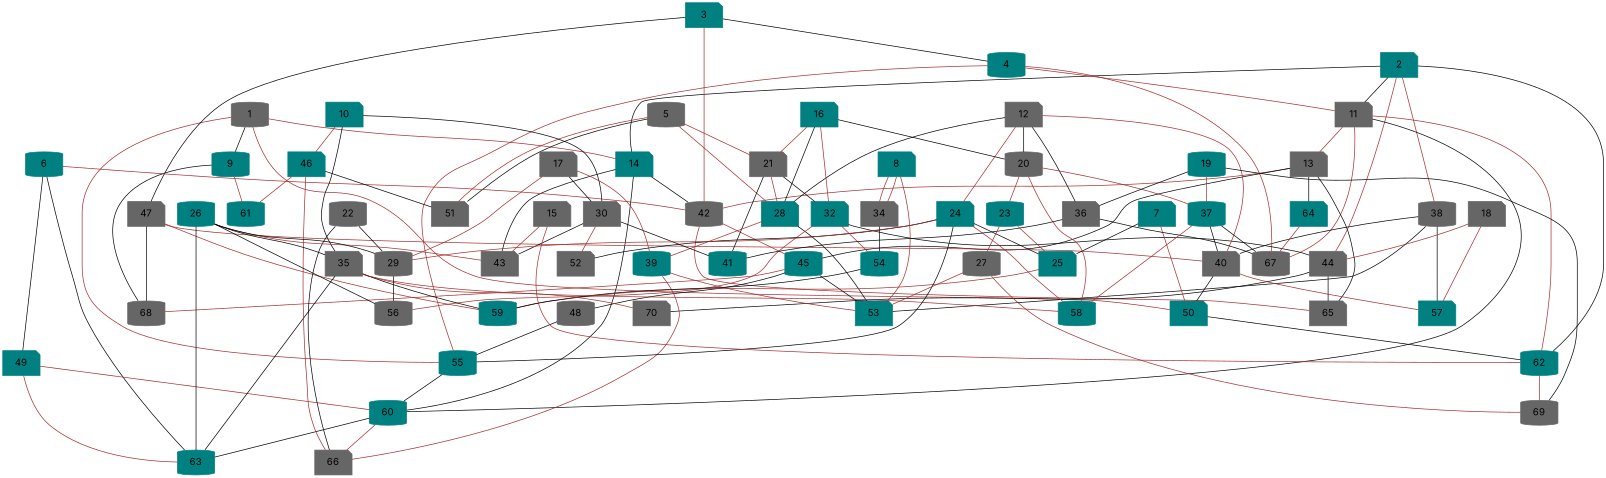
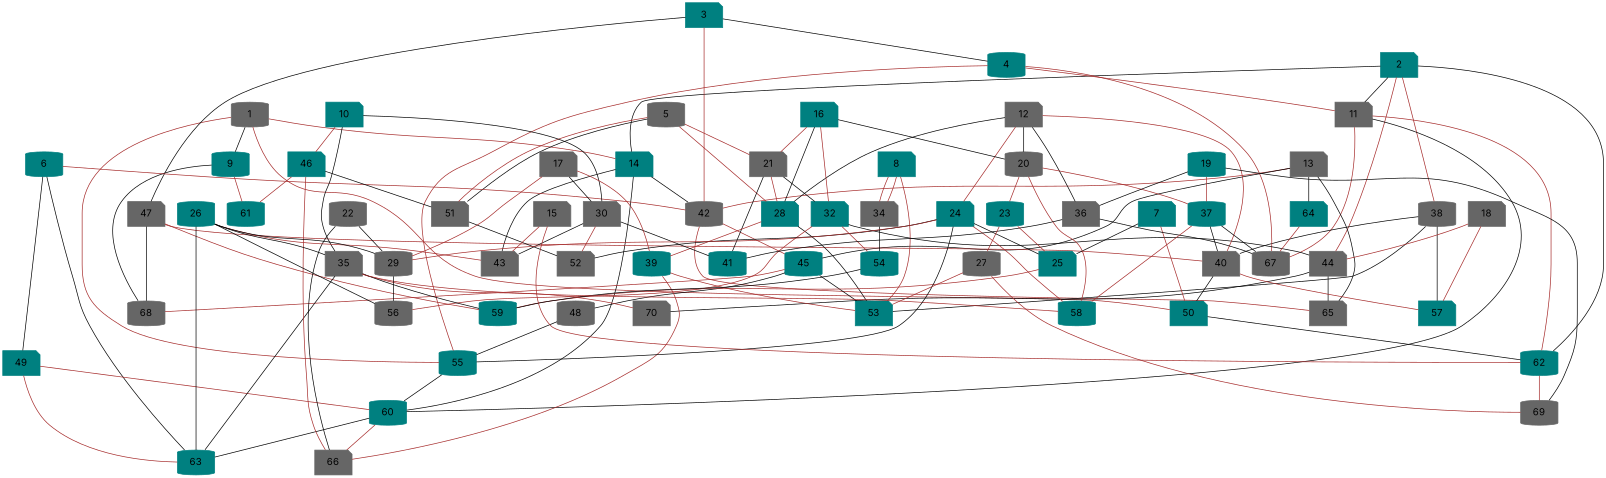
(1331, 140) -> none
none -> (513, 239)
